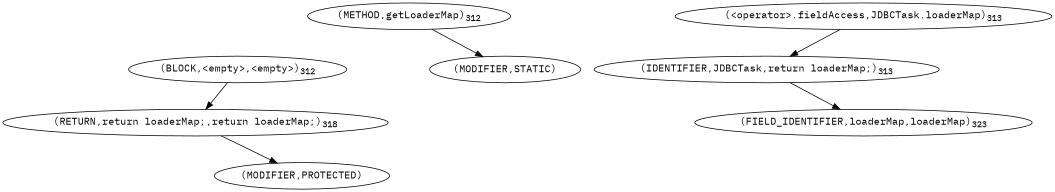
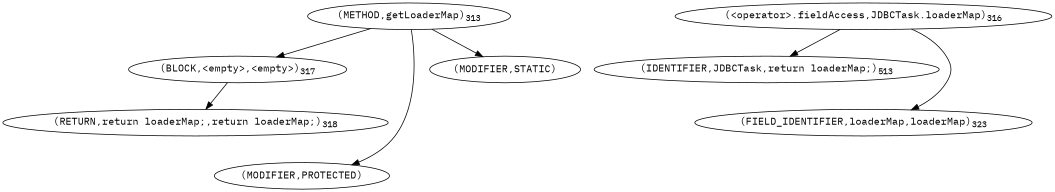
(473, 15) -> (473, 15)
(995, 15) -> (995, 15)
none -> (327, 42)
(308, 68) -> (308, 68)
(886, 68) -> (886, 68)
(812, 94) -> (951, 66)
(246, 148) -> (409, 107)
